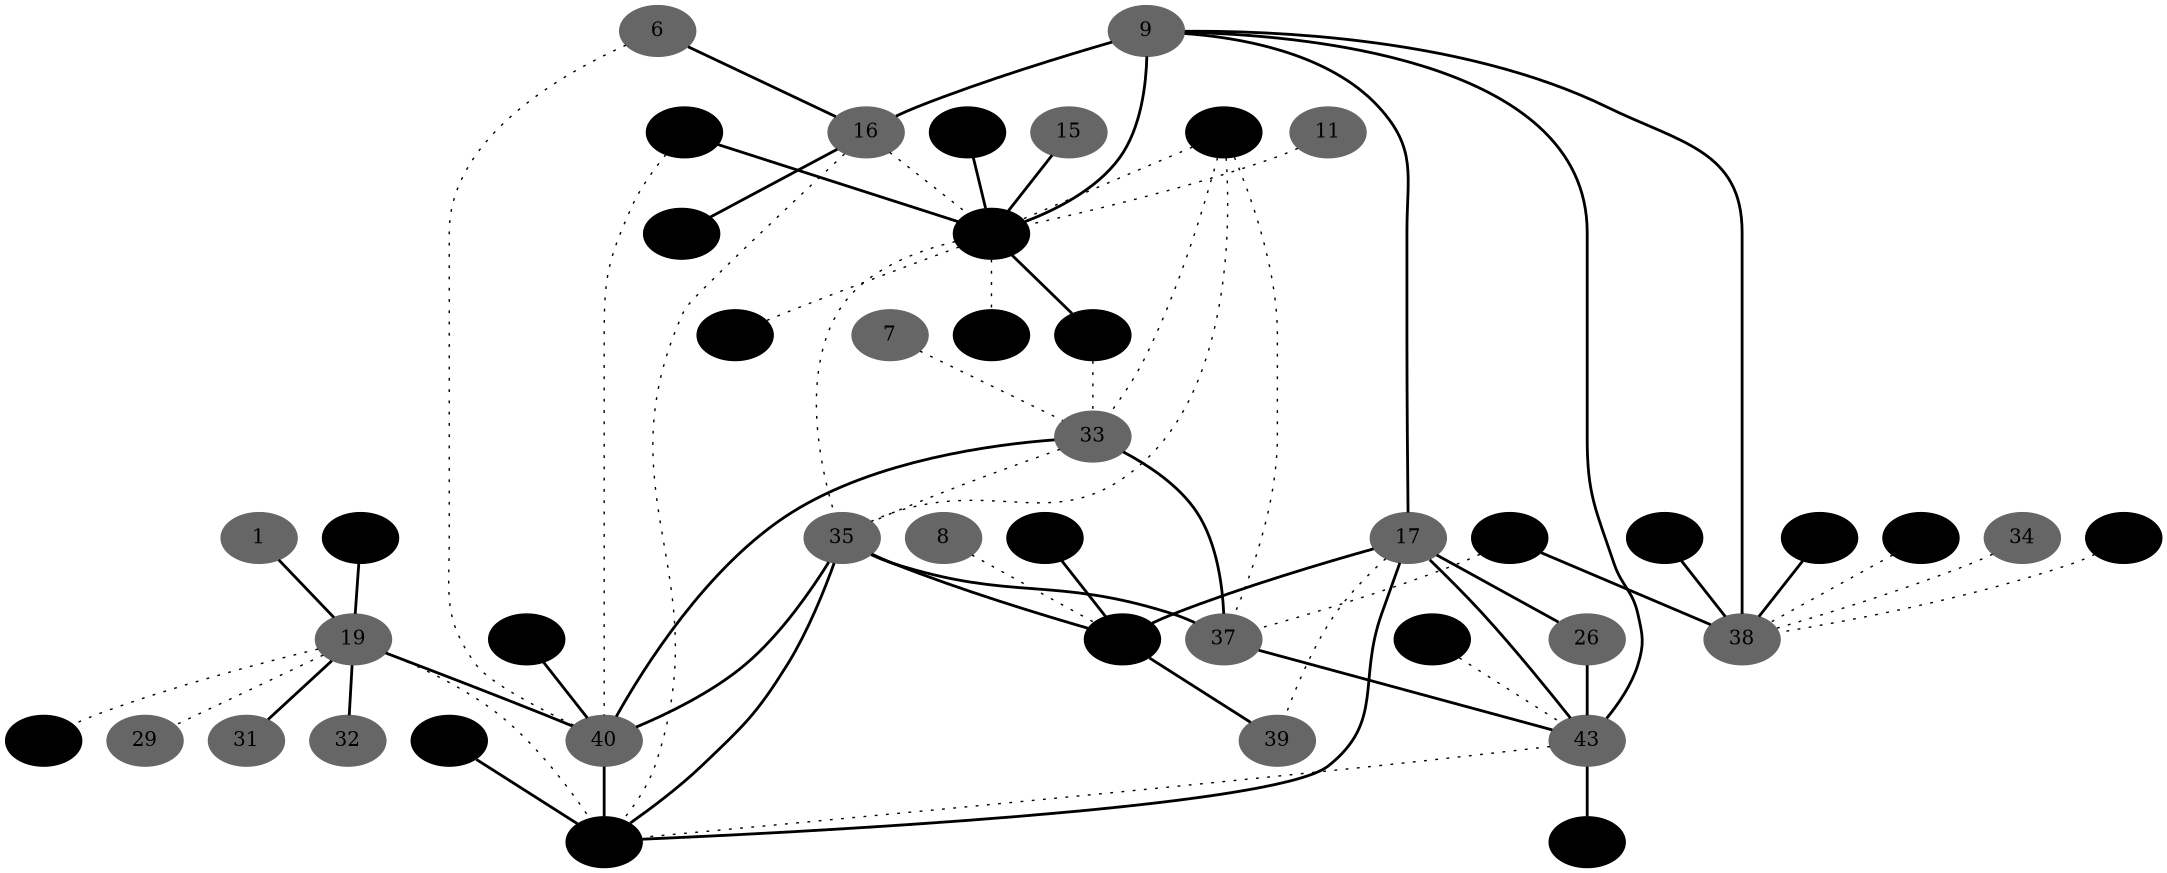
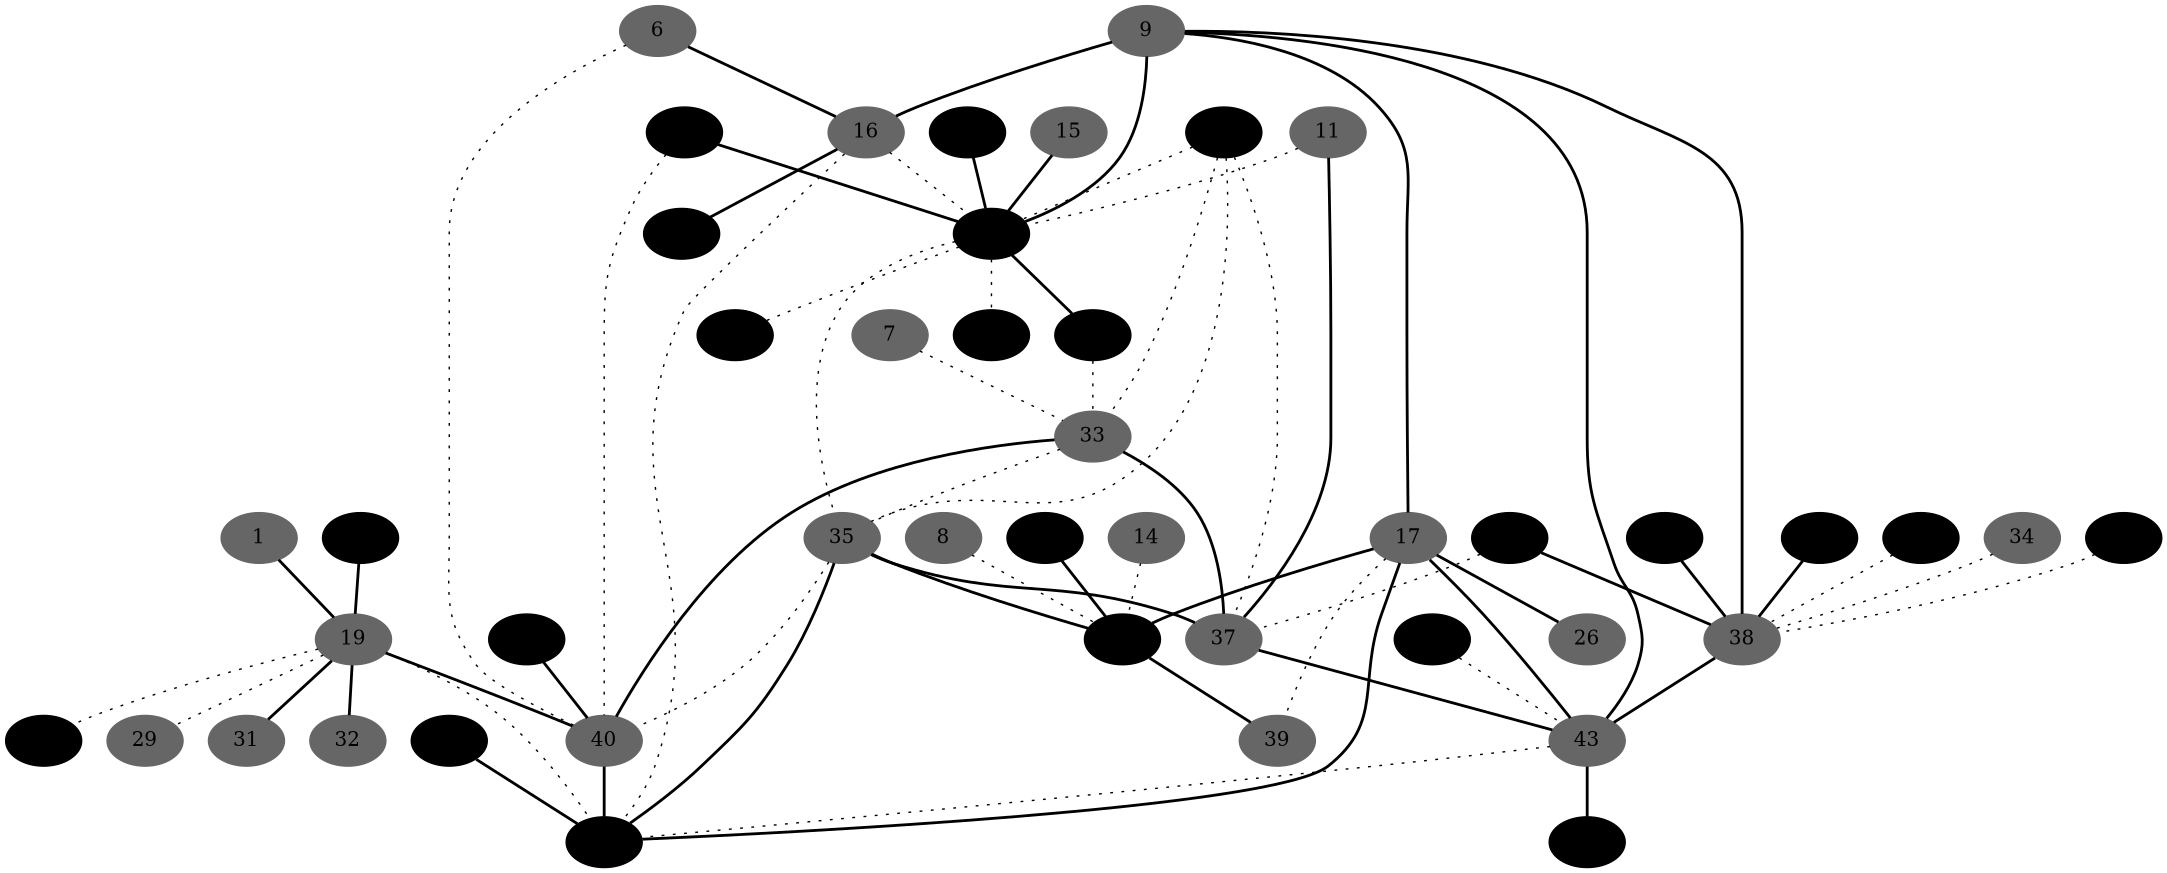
none -> (1331, 400)
none -> (1146, 538)
(748, 662) -> (748, 662)
(1587, 690) -> (1664, 690)
